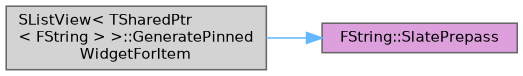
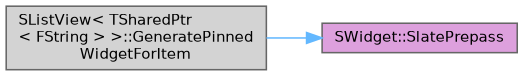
(420, 38) -> (420, 38)
